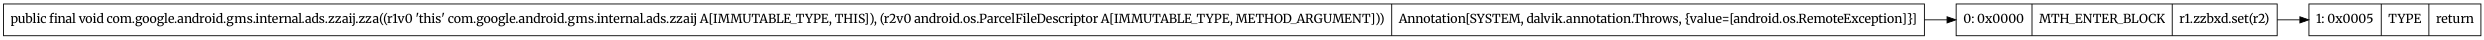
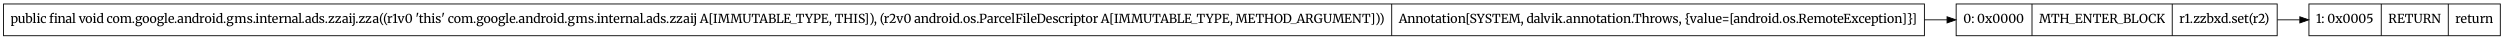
(2405, 19) -> (2415, 19)
